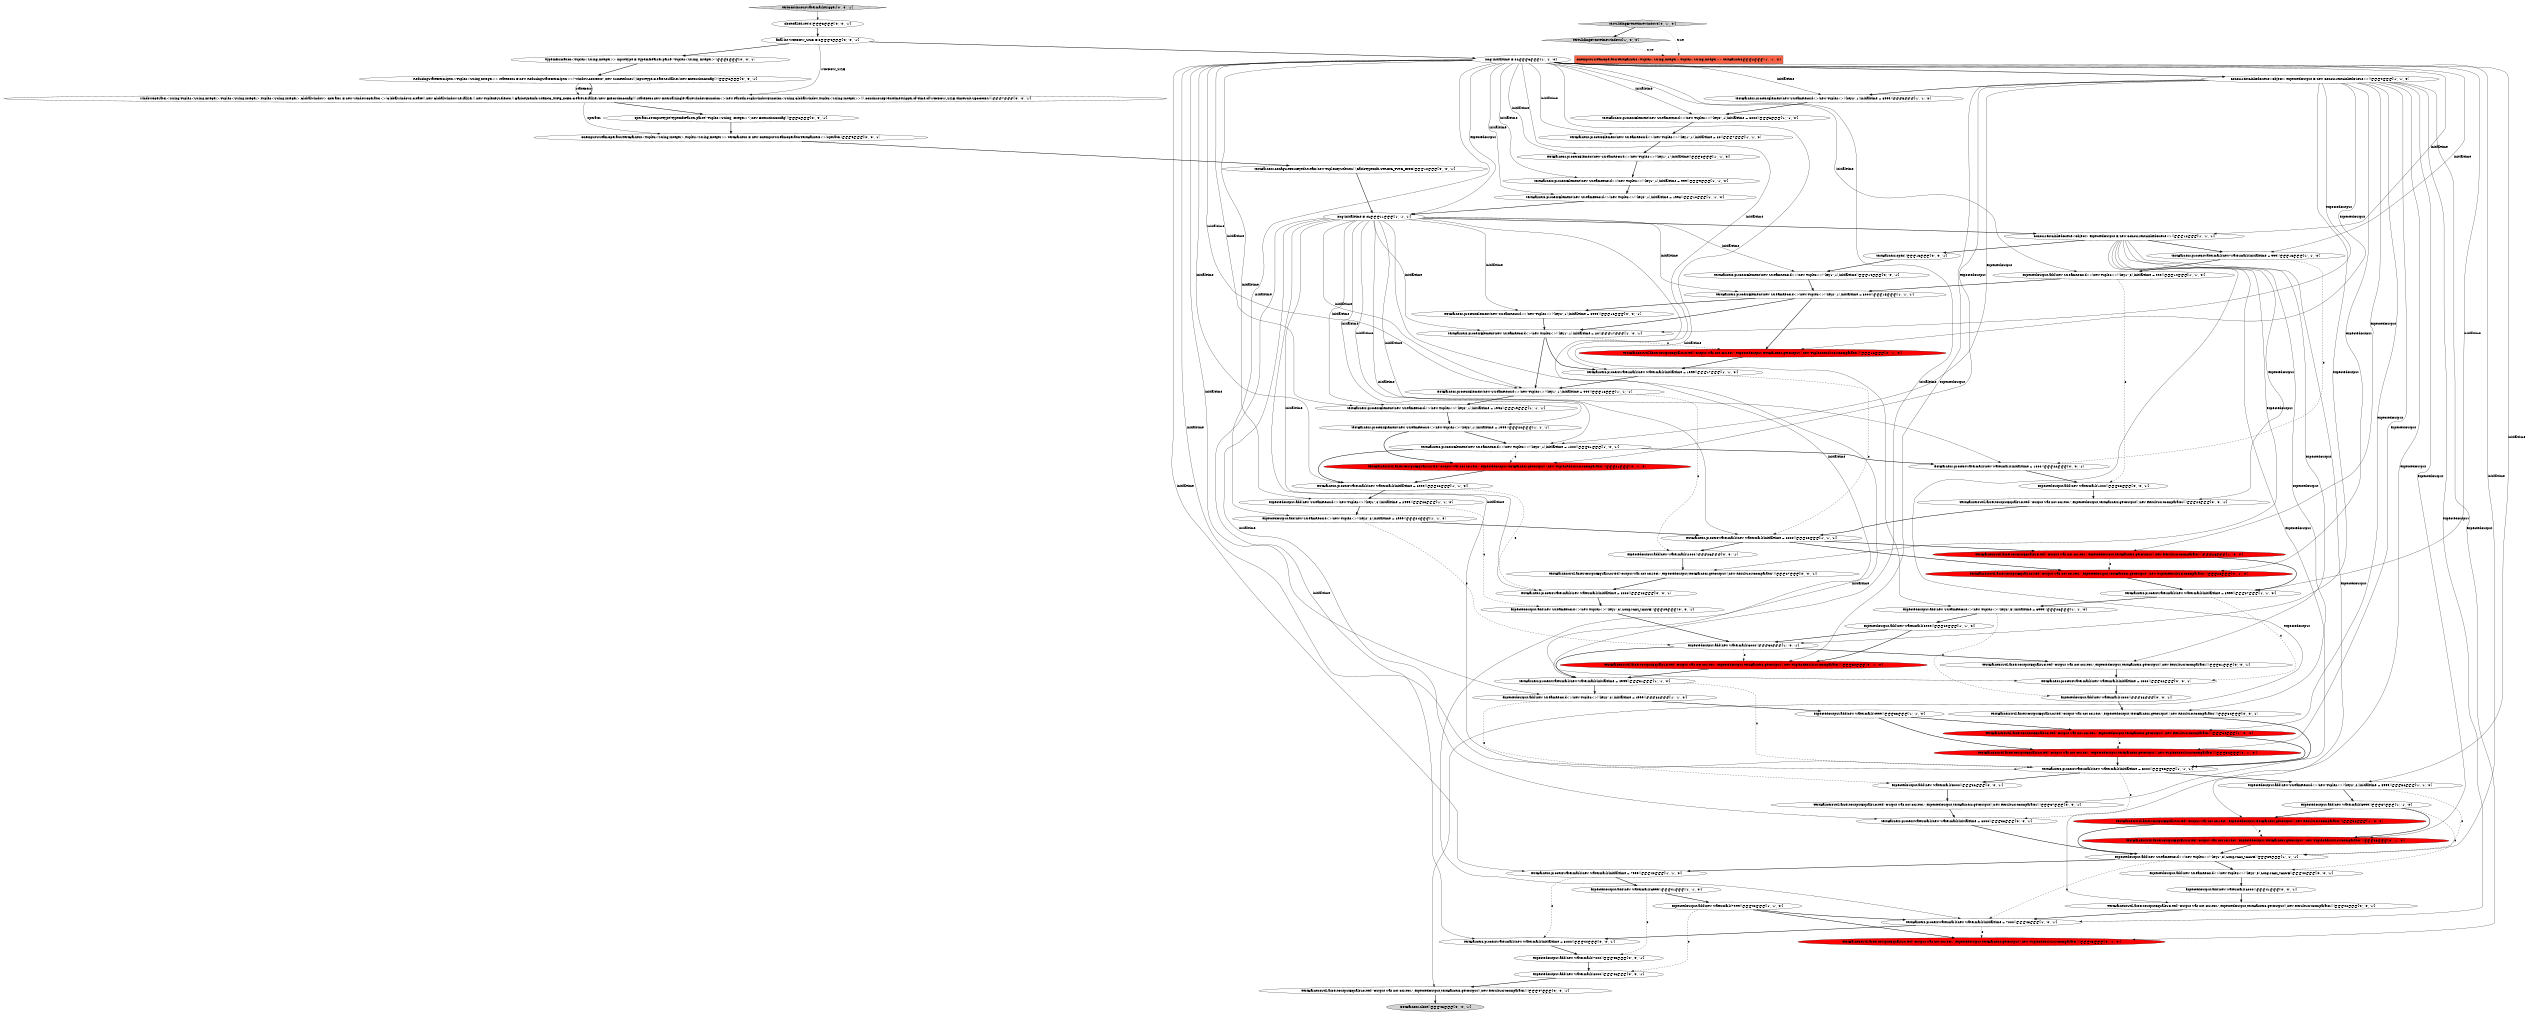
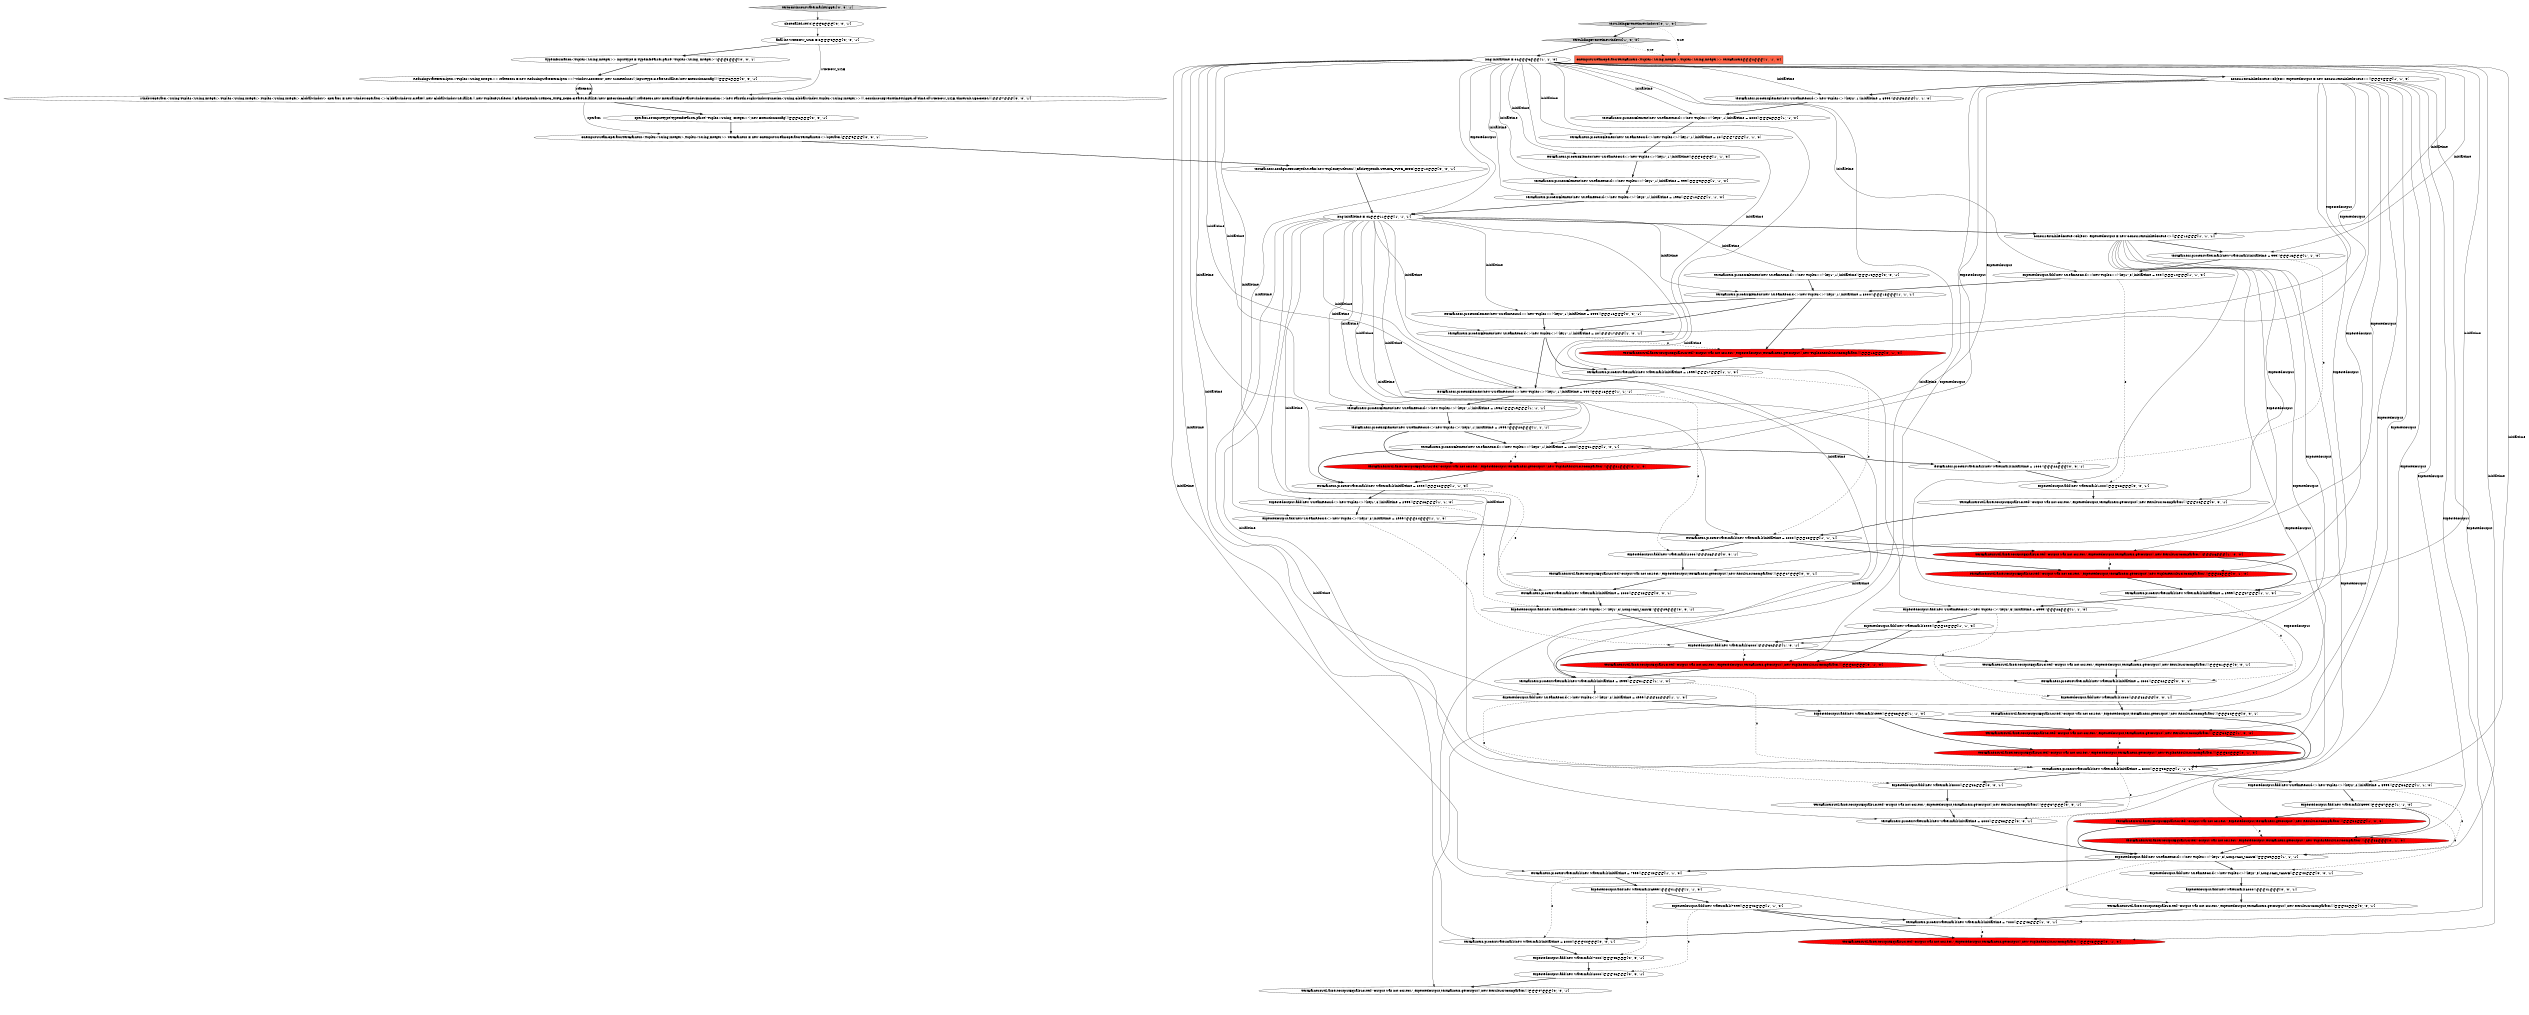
(818, 31) -> (818, 31)
(1171, 50) -> (1566, 49)
(1912, 256) -> none
(1435, 1007) -> none
